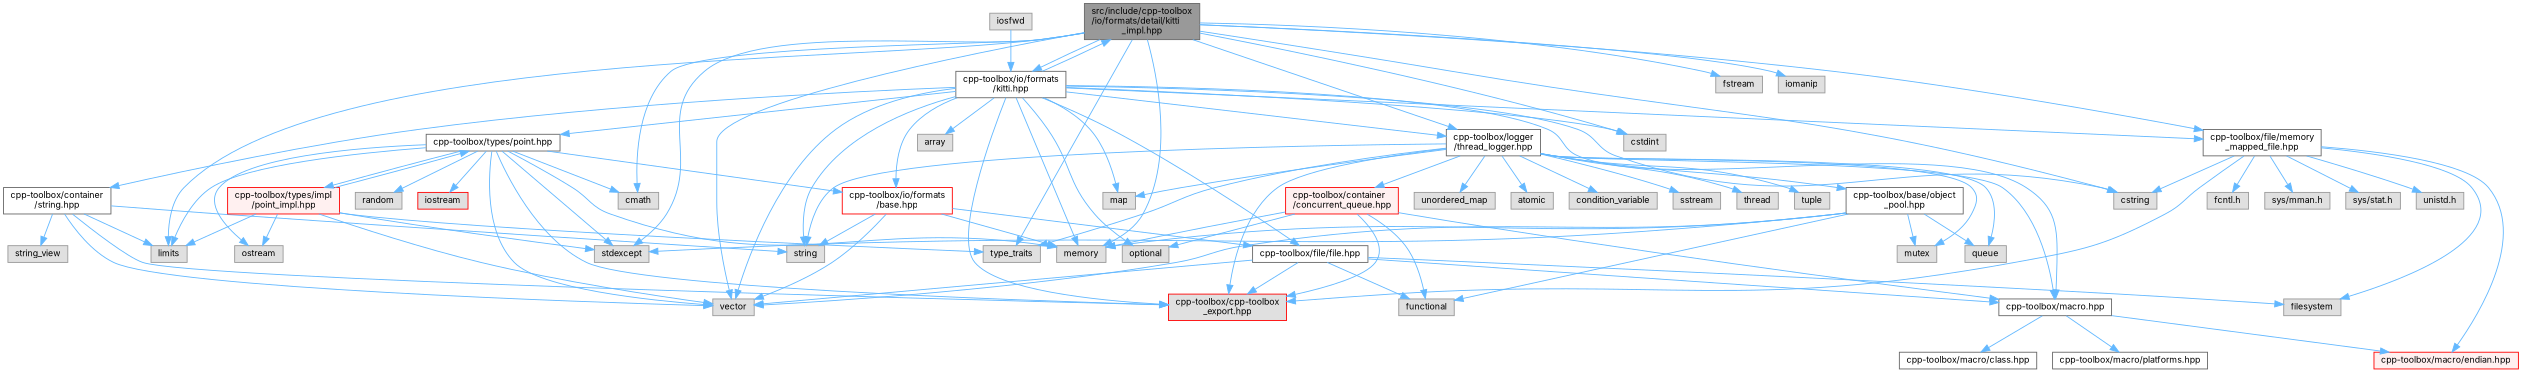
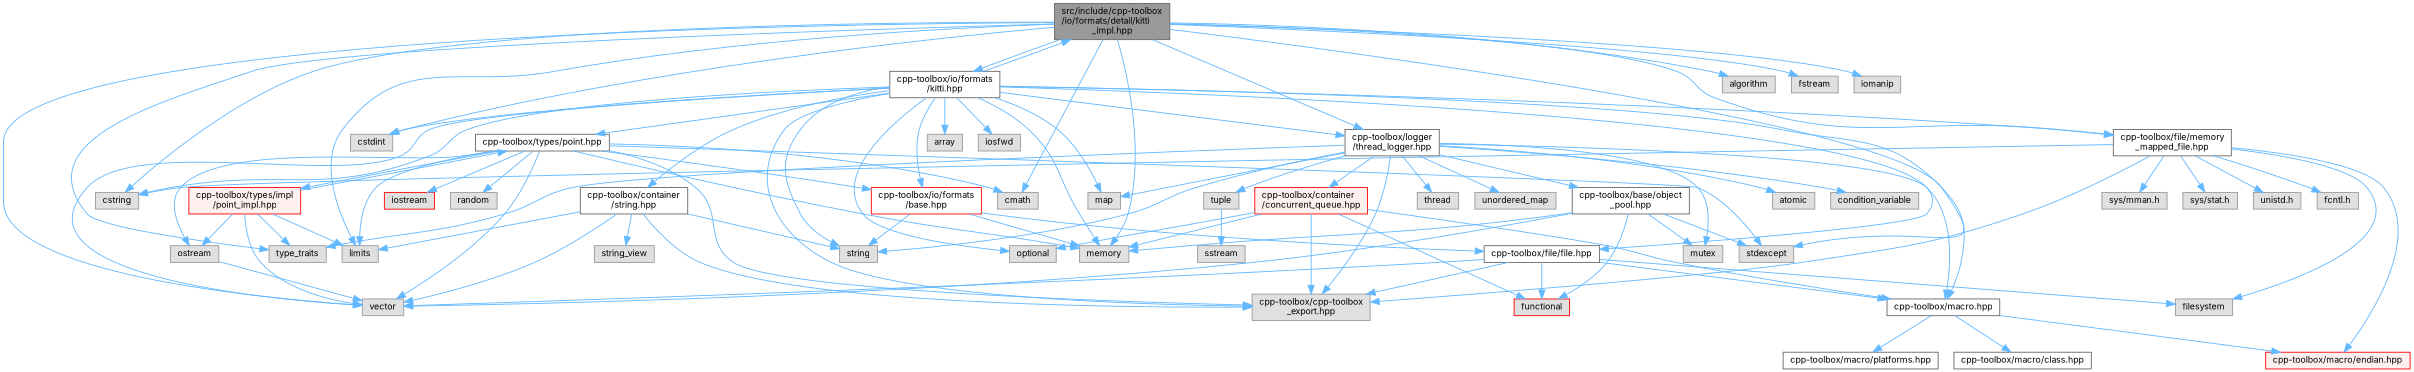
(1011, 53) -> (971, 113)
none -> (1749, 85)
(1606, 170) -> (1221, 230)
(524, 240) -> none
(1986, 254) -> none
(830, 264) -> (306, 285)
(1227, 307) -> (1311, 307)
(1426, 307) -> (1542, 307)
